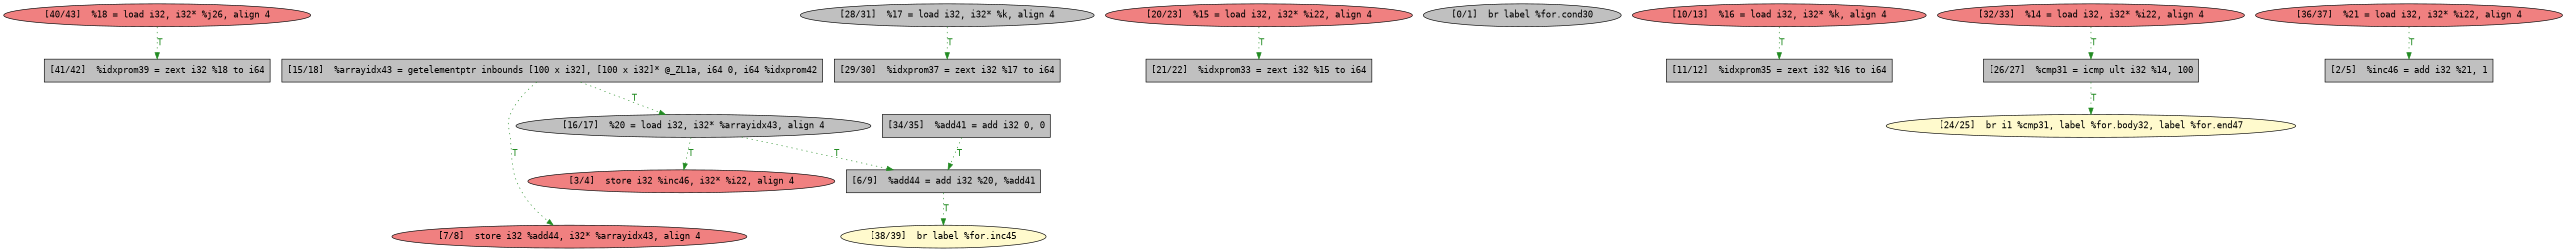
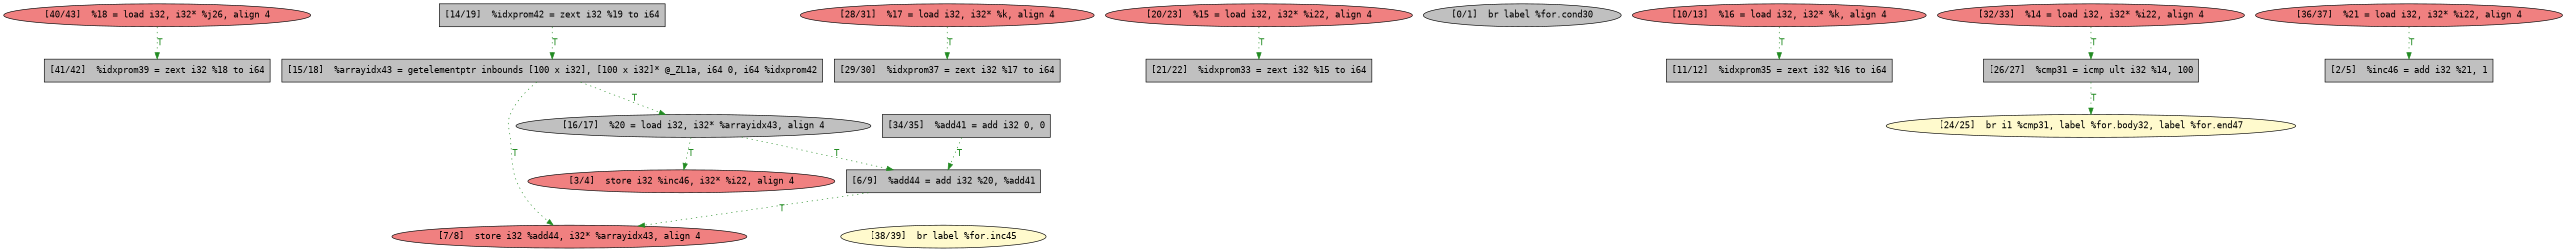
none -> (552, 15)
(947, 15) -> (947, 15)
(943, 206) -> (757, 209)
